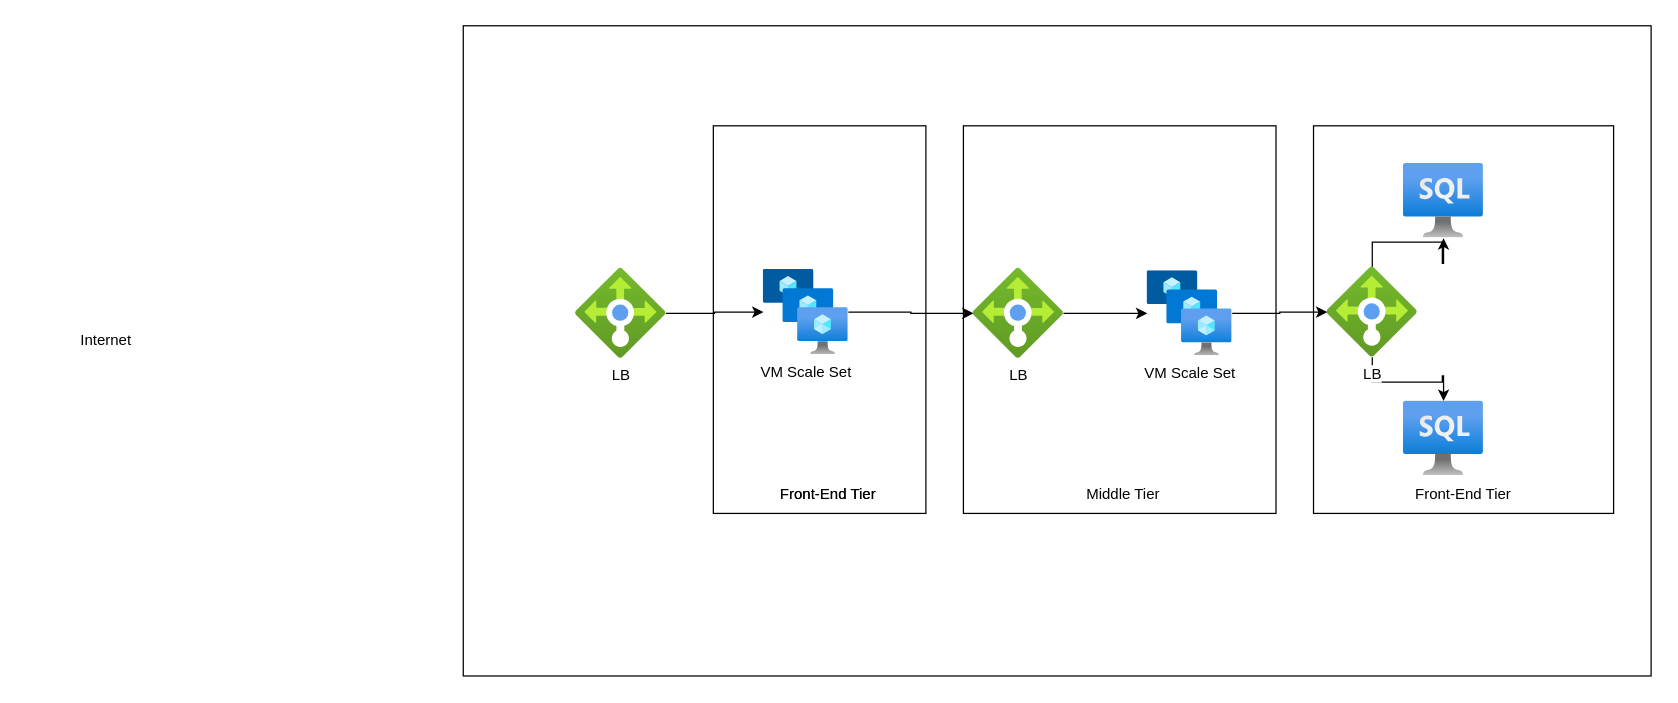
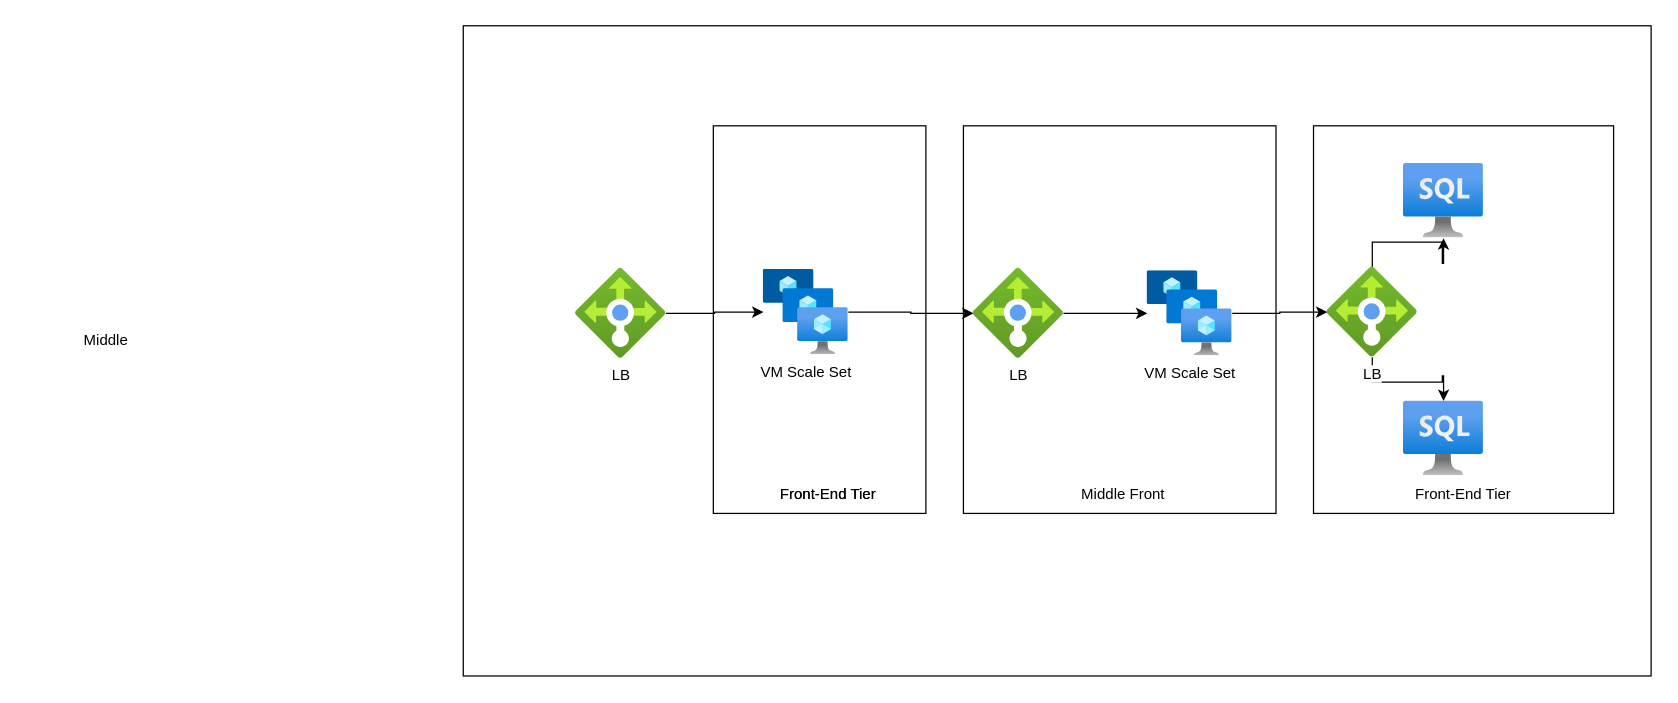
(106, 341) -> (106, 341)
(1123, 494) -> (1123, 494)
